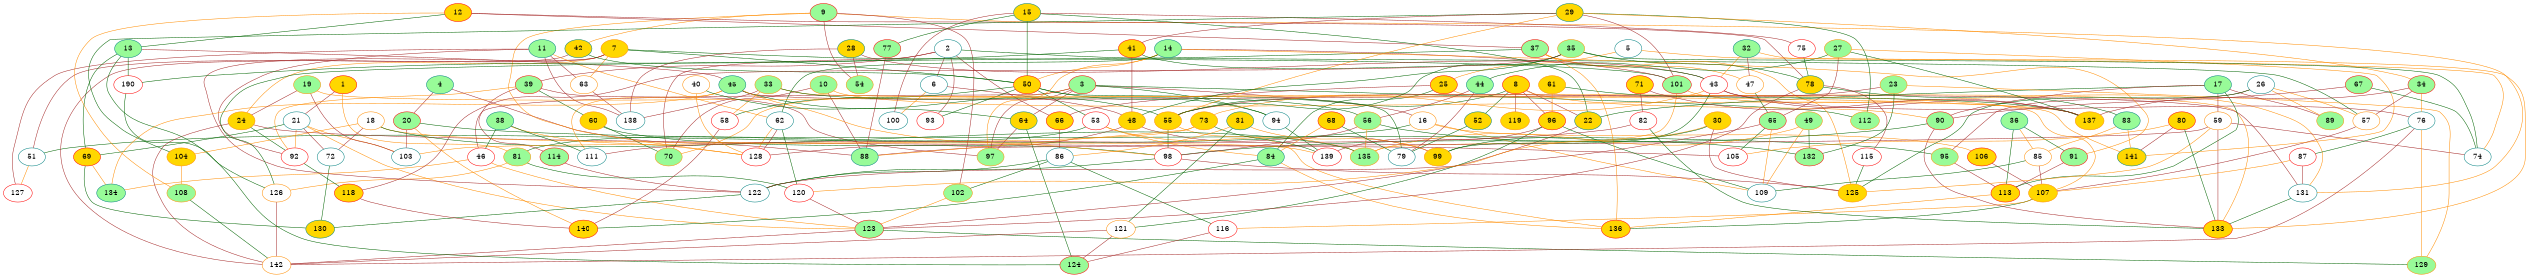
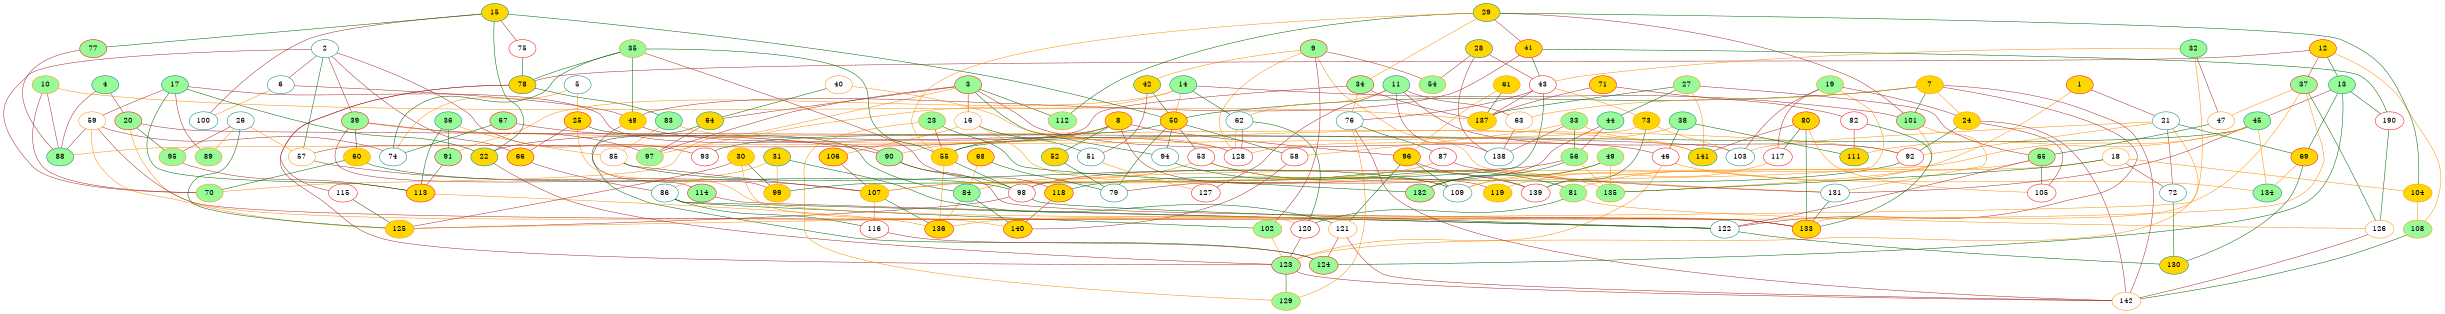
(592, 157) -> (1854, 157)
none -> (1778, 157)
